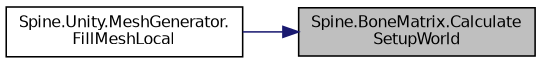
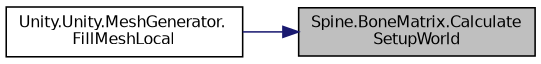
(124, 32) -> (124, 32)
